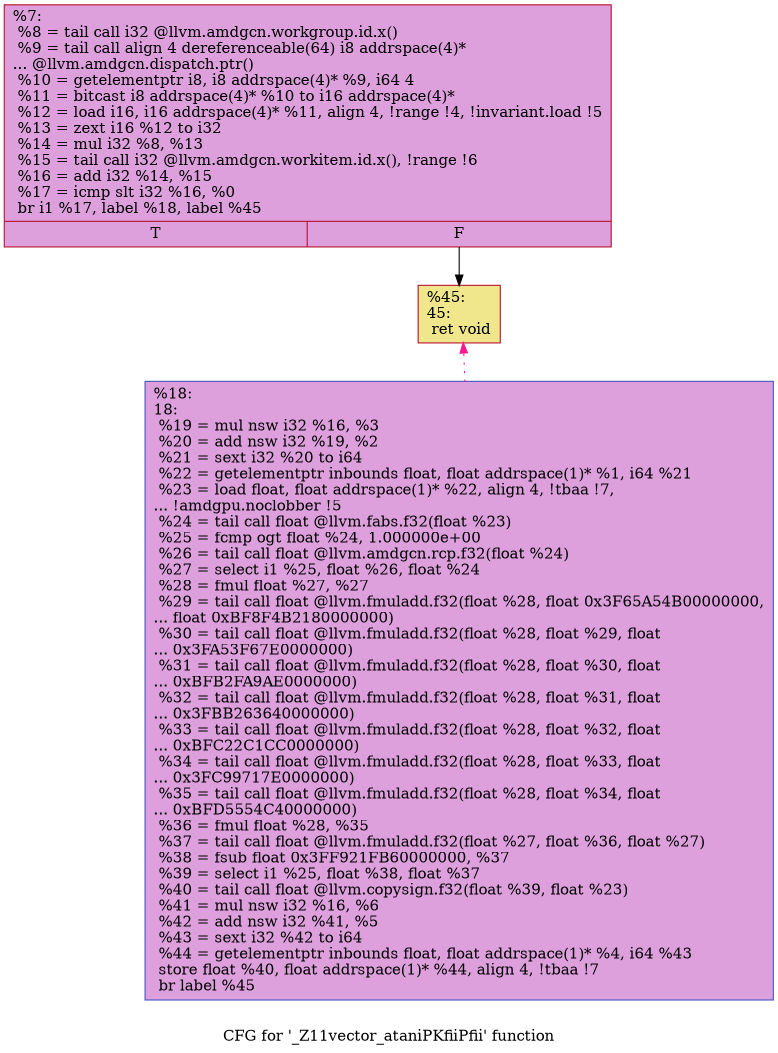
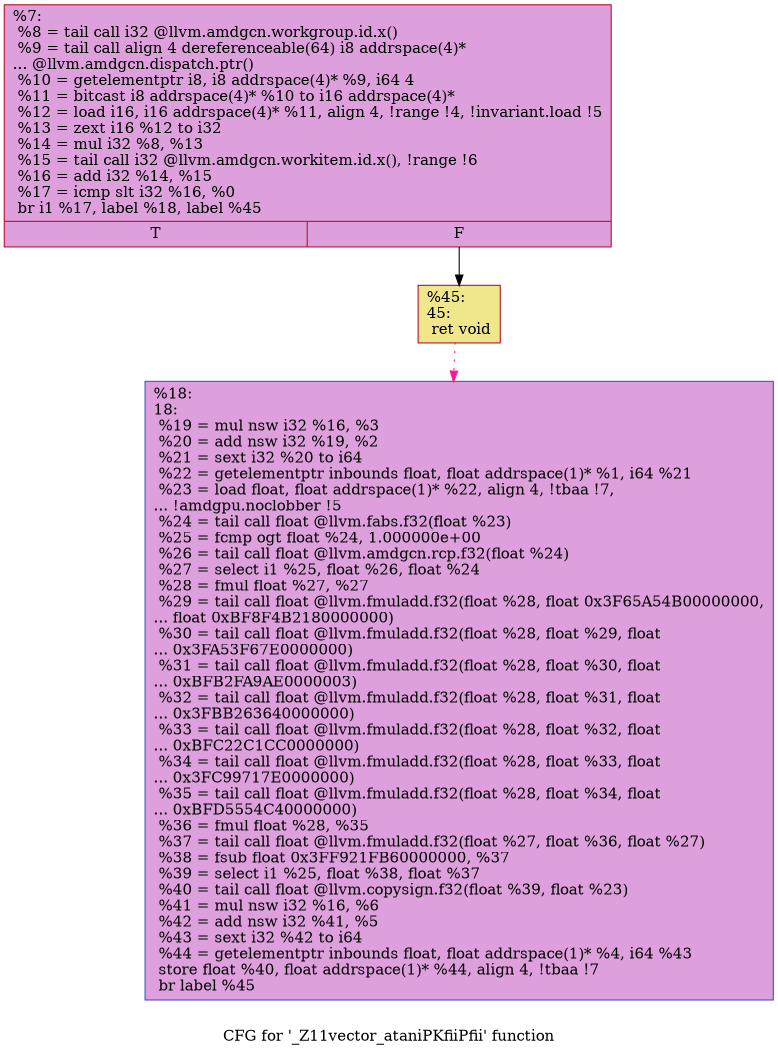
(464, 367) -> (454, 357)
(255, 682) -> (255, 682)
